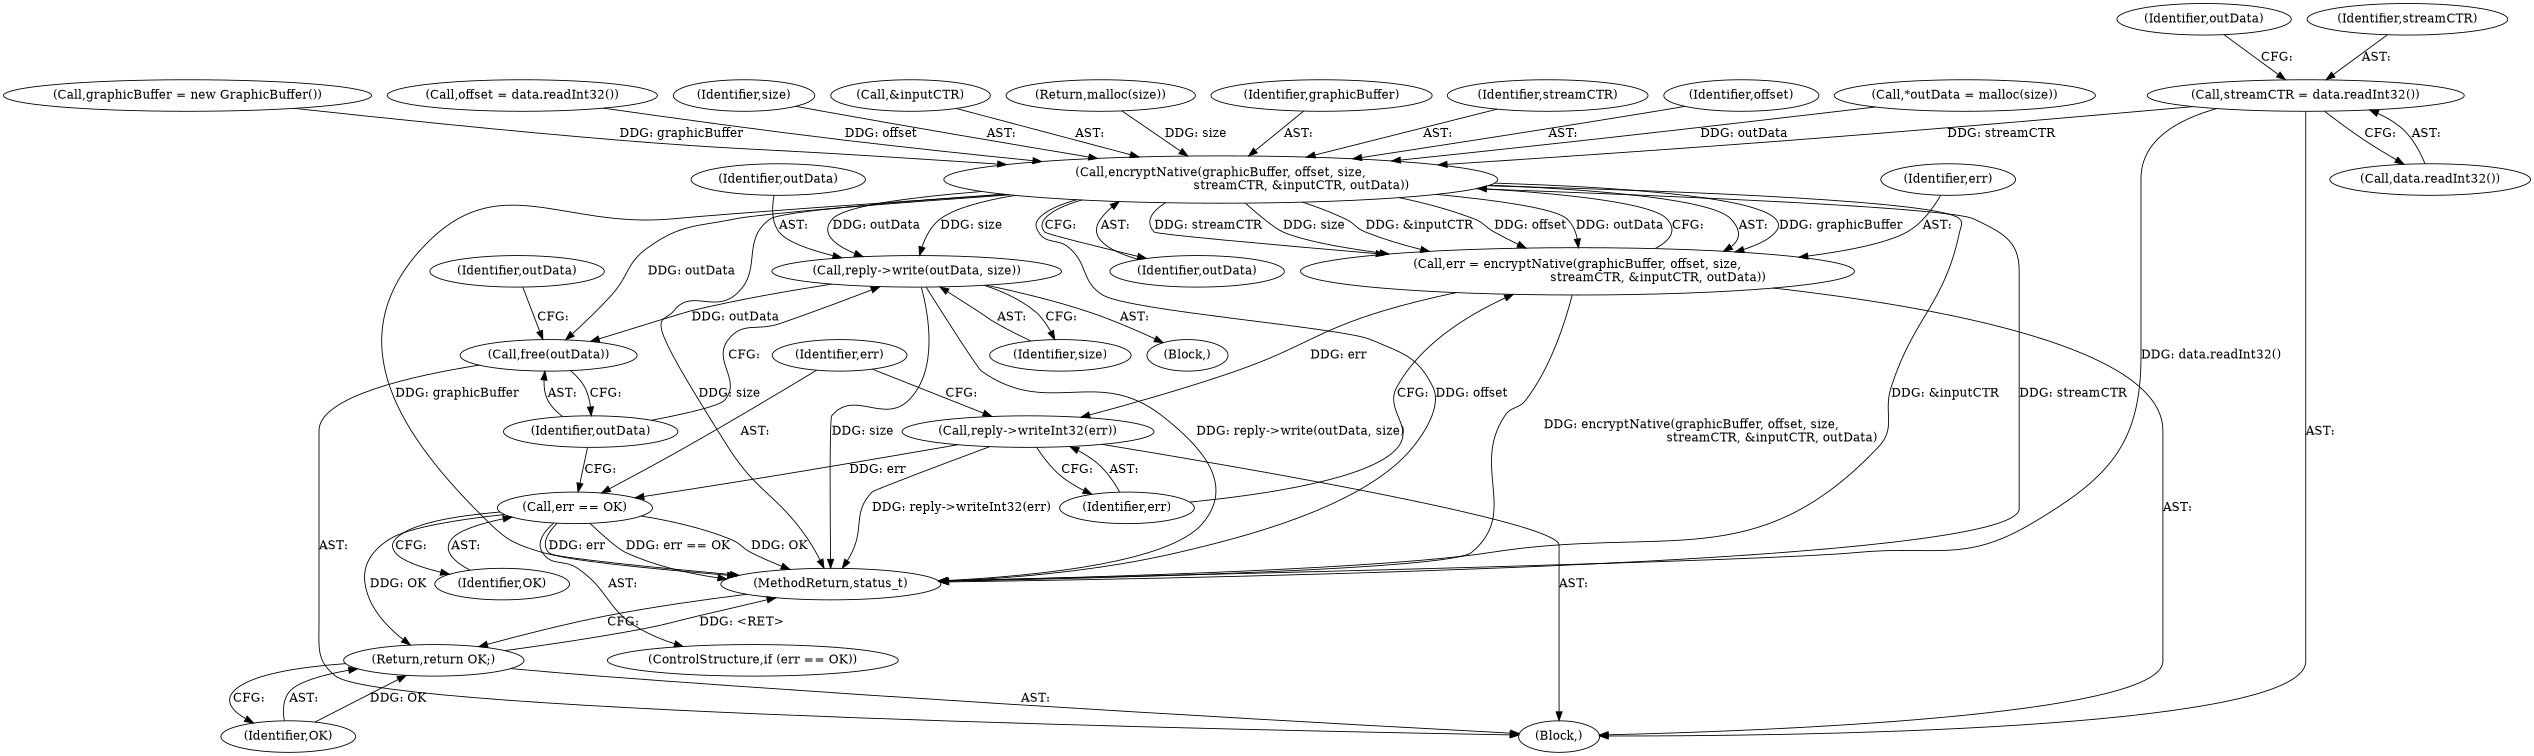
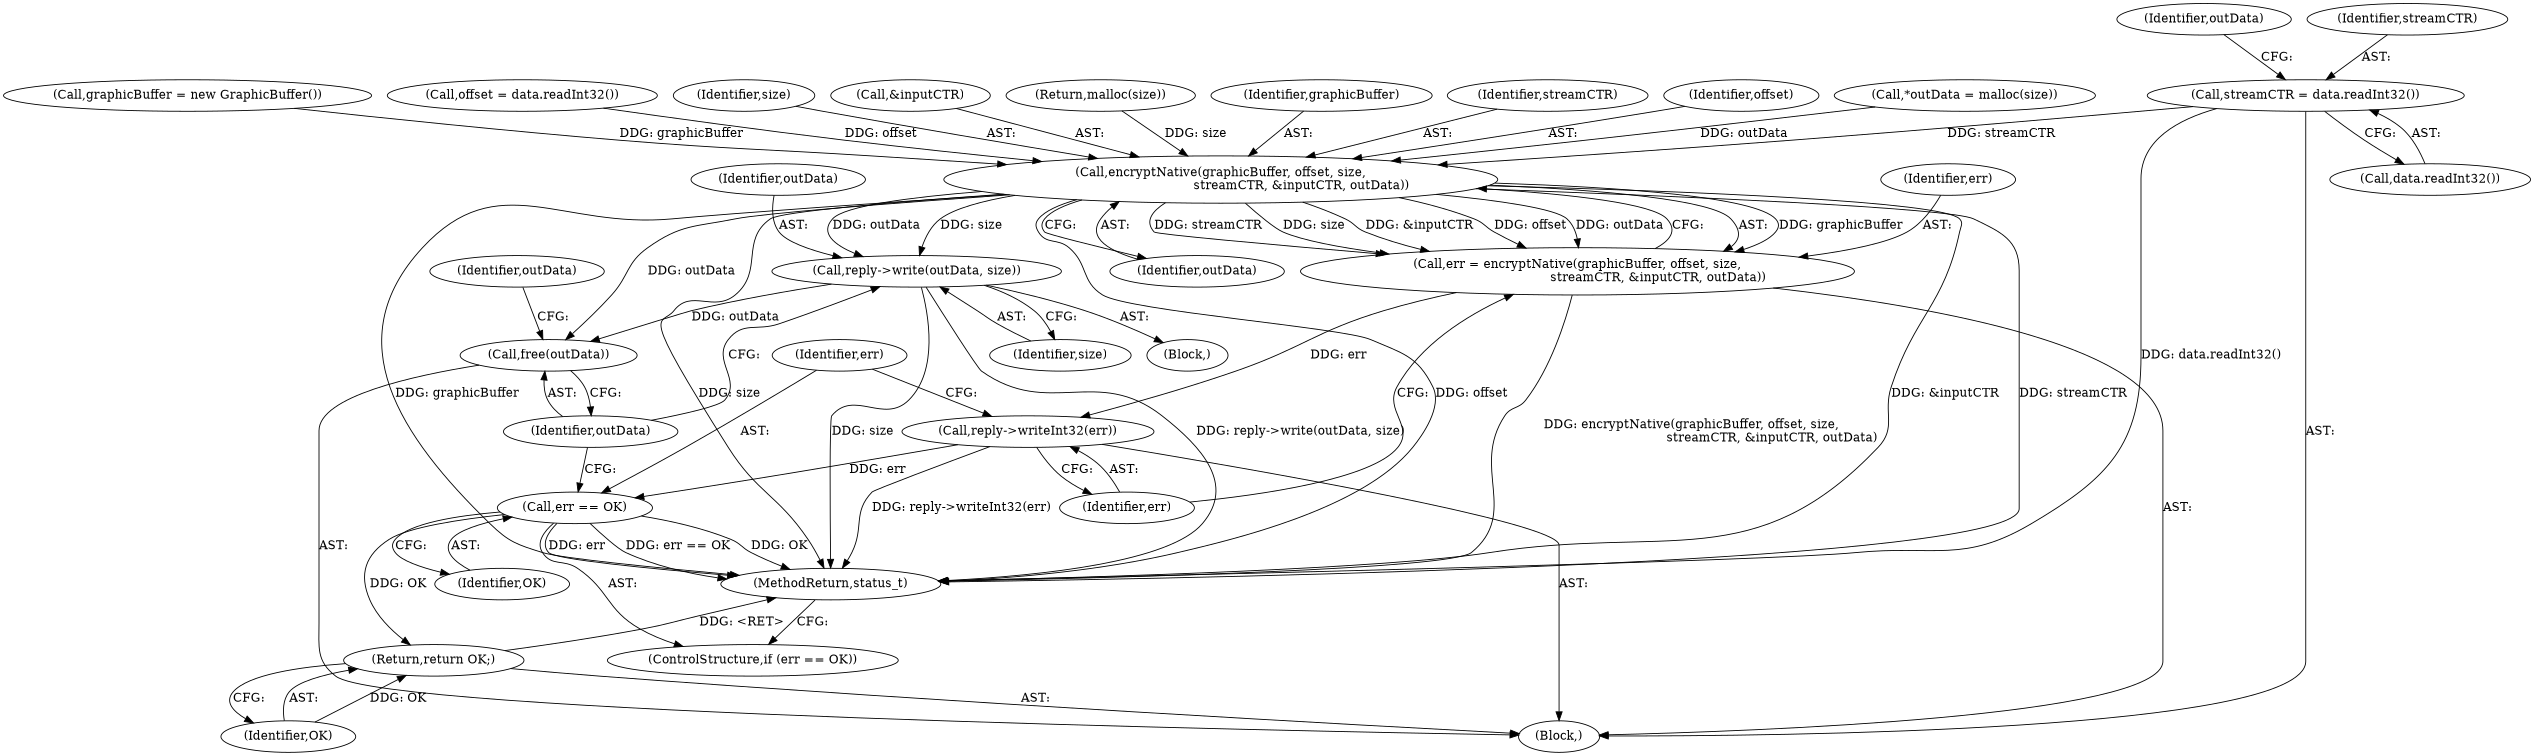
(610, 615) -> (795, 619)
